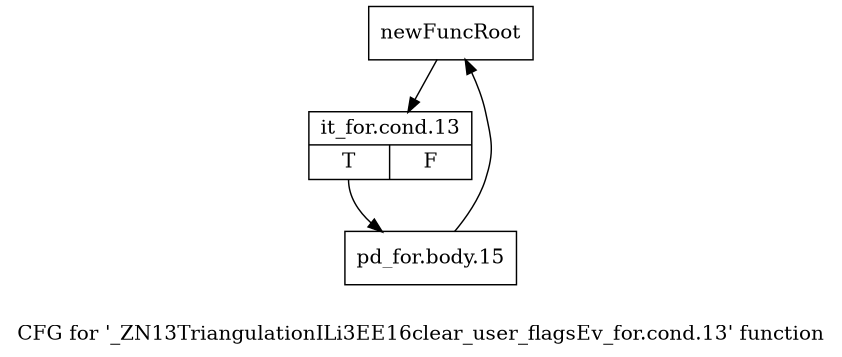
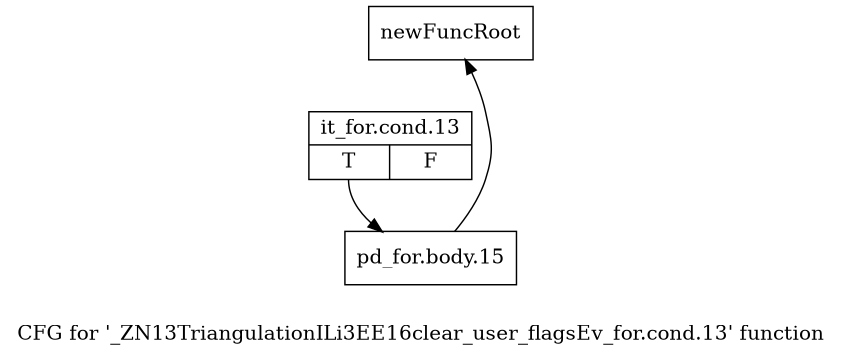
(426, 80) -> none
